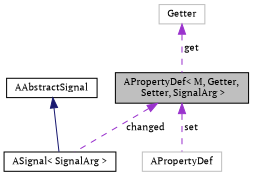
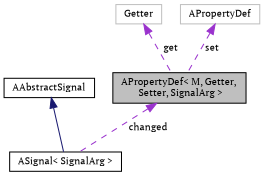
(182, 133) -> (199, 53)
